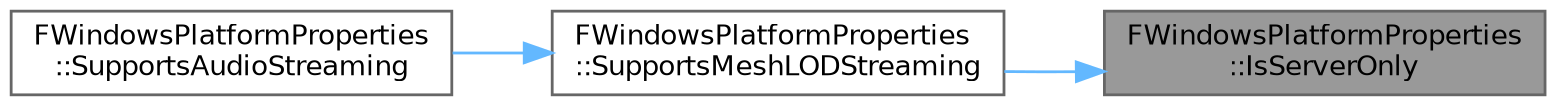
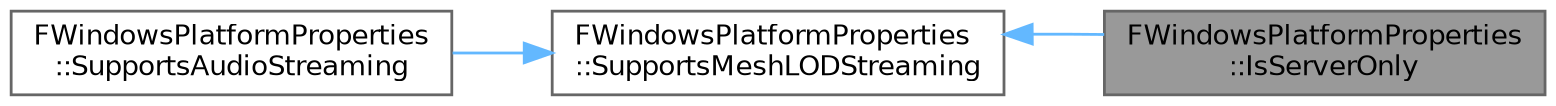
(1040, 72) -> (1068, 34)
